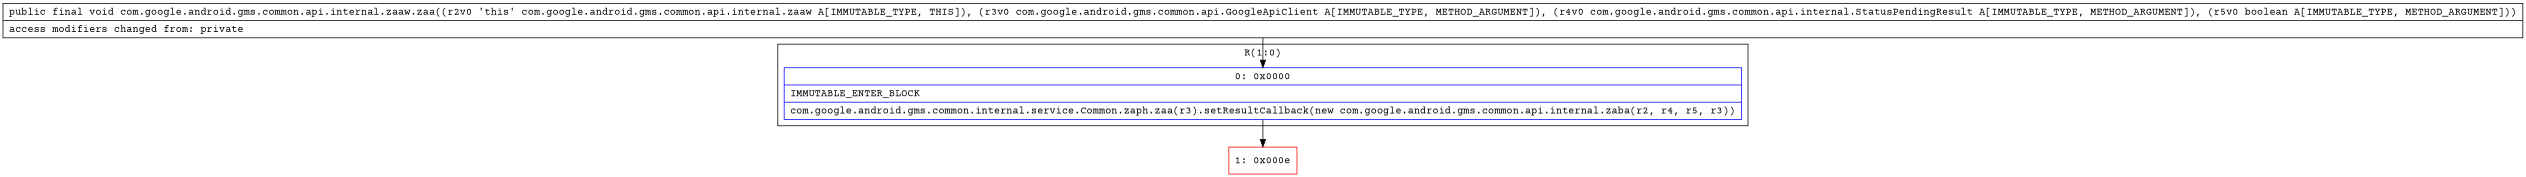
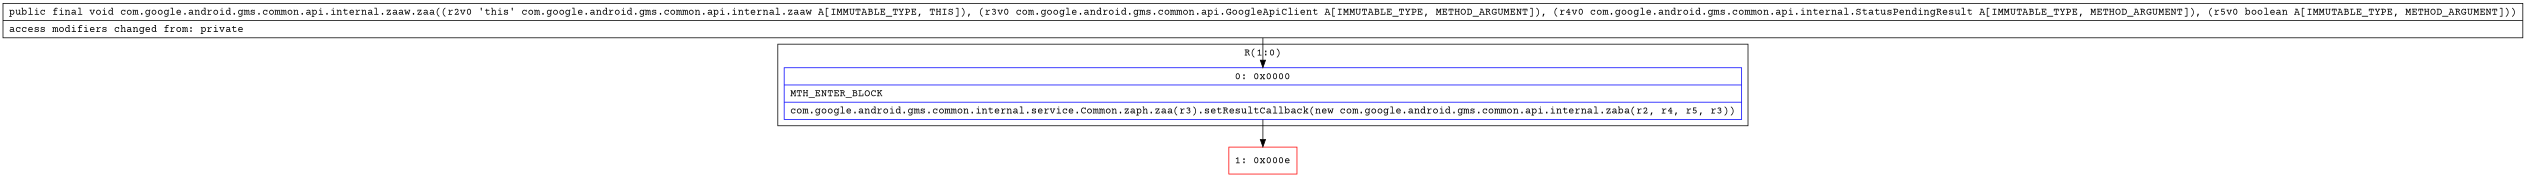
(855, 93) -> (837, 93)
